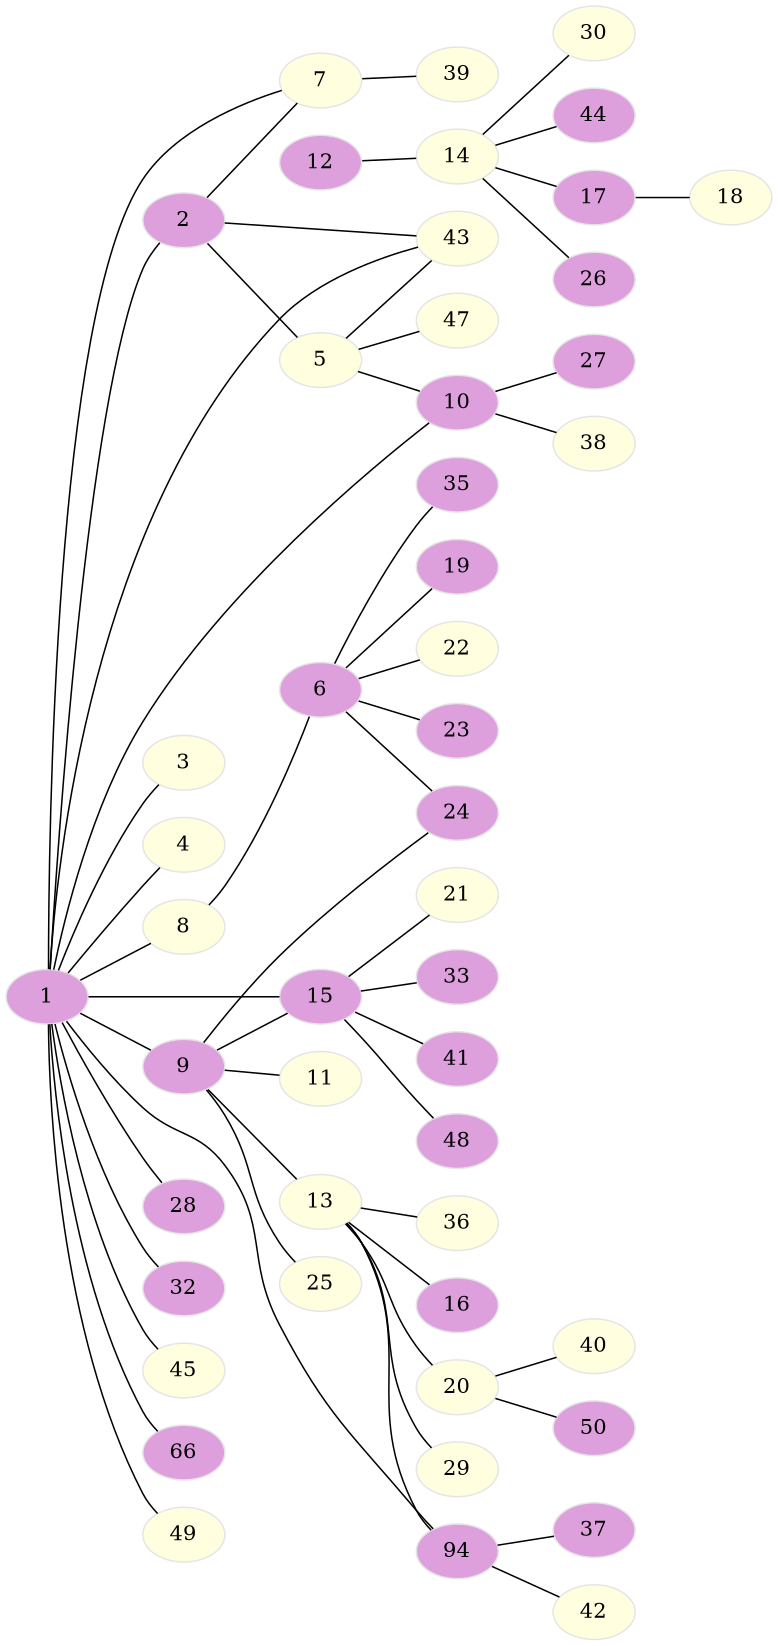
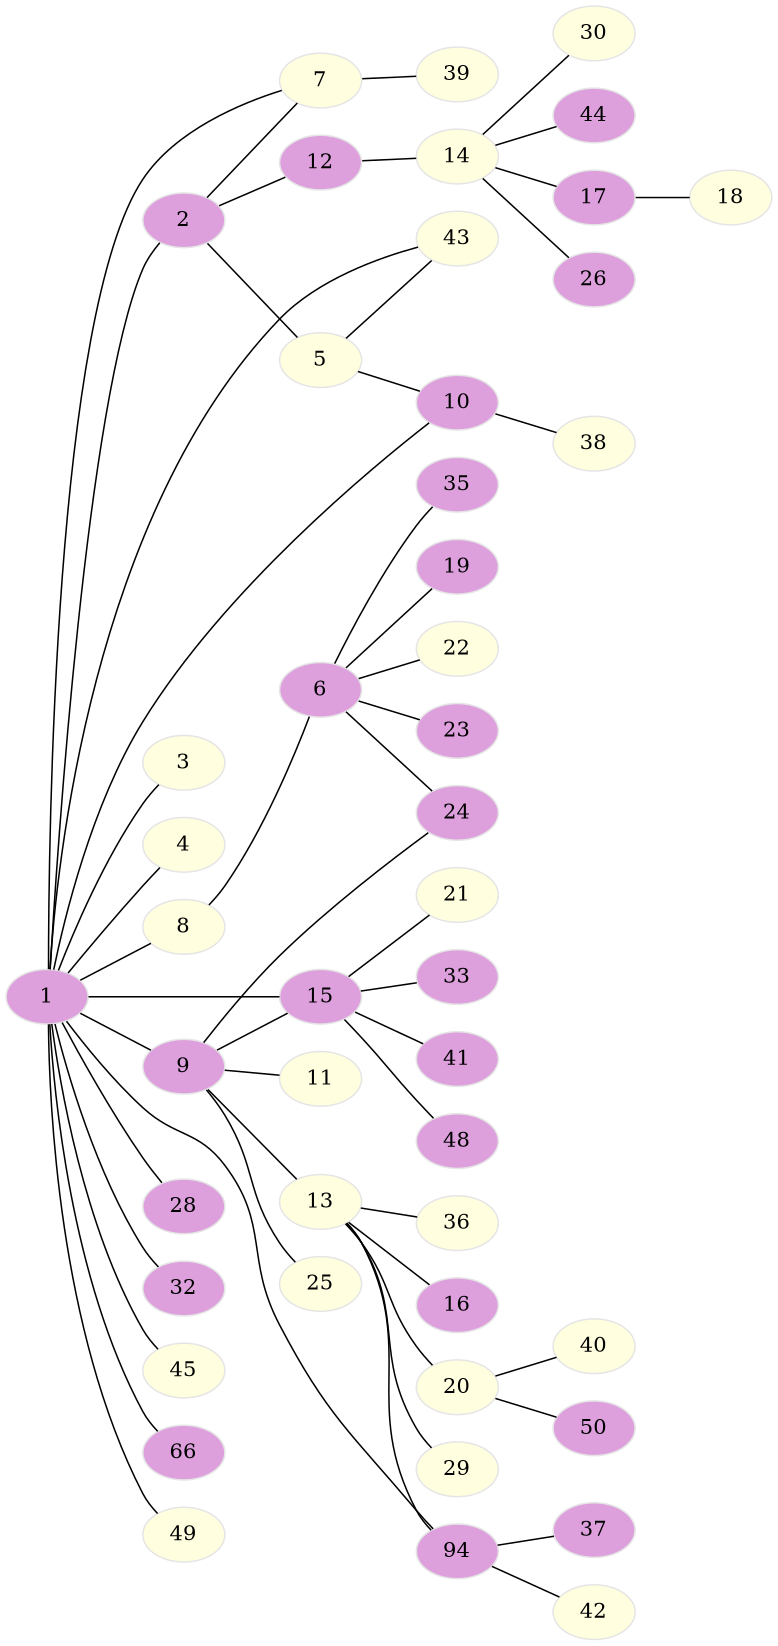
(321, 229) -> (252, 191)
(457, 321) -> none
(594, 362) -> none
